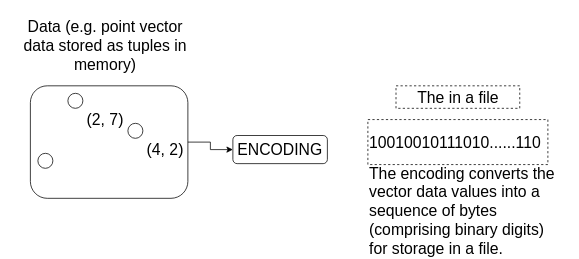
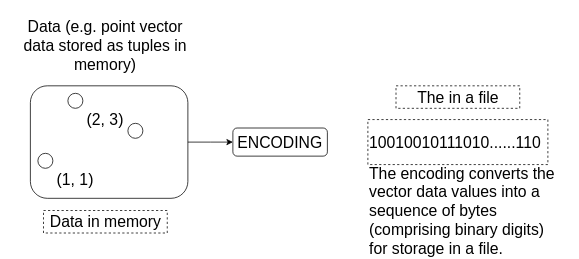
(105, 120) -> (105, 120)
(165, 149) -> none
(280, 149) -> (280, 142)
none -> (75, 179)
none -> (105, 222)
